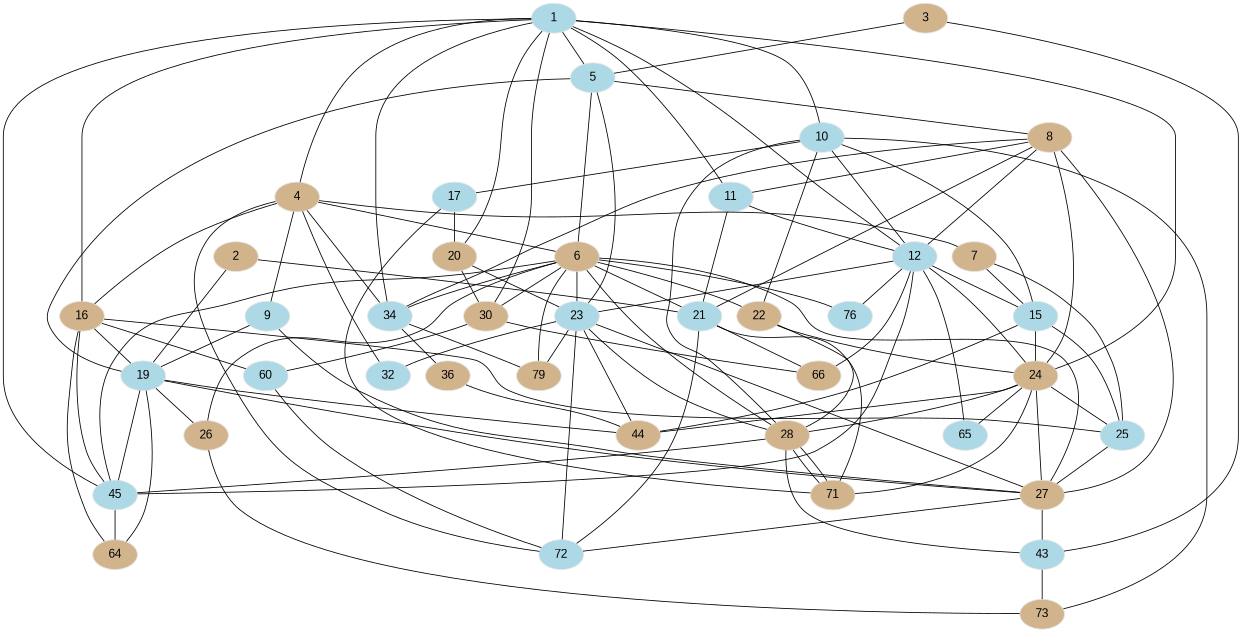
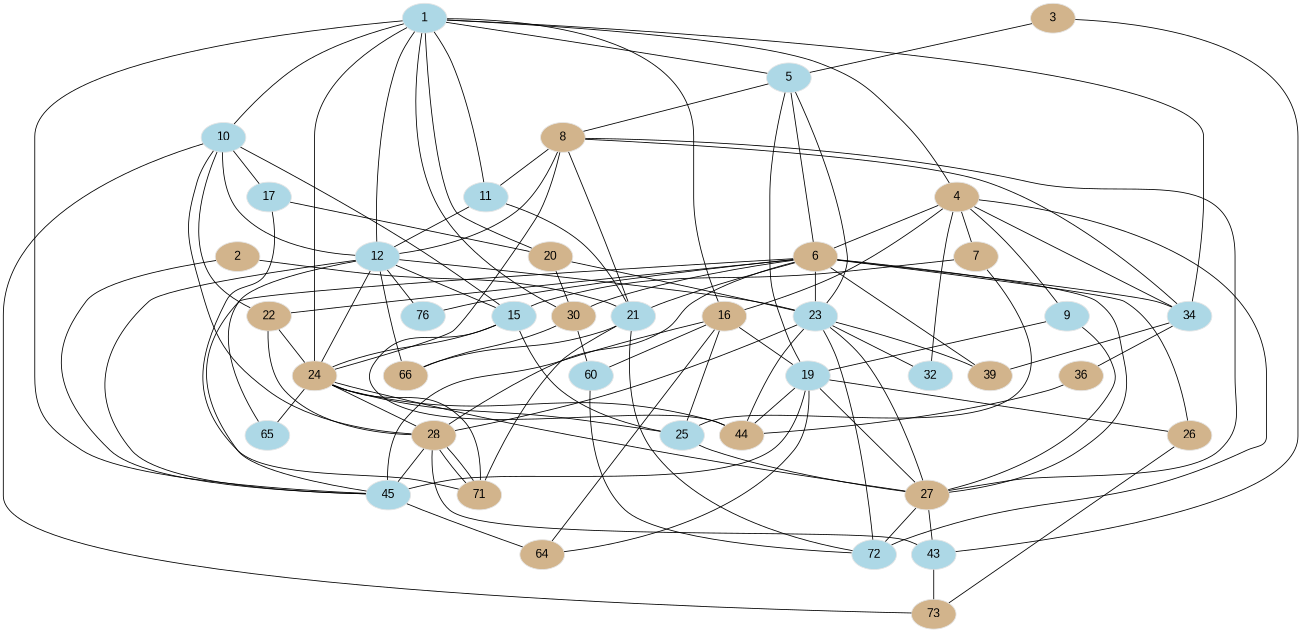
(188, 318) -> (95, 433)
(539, 376) -> (990, 376)
